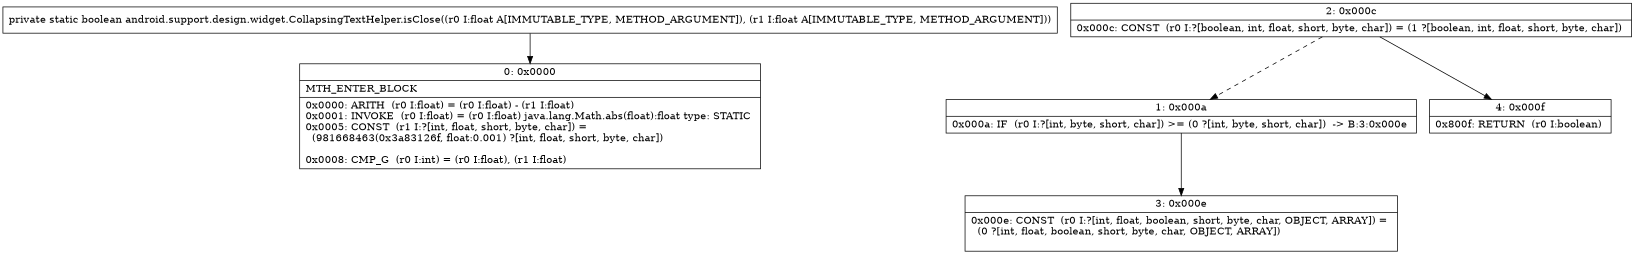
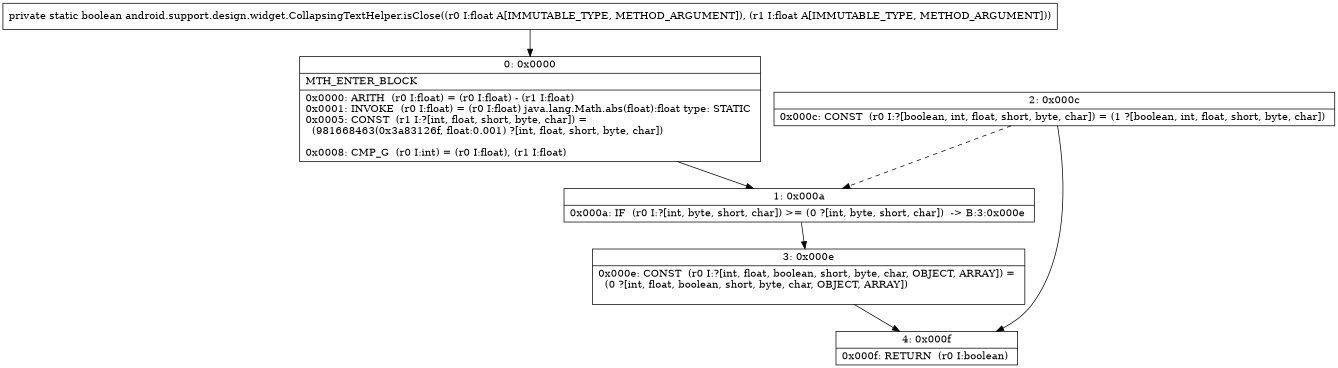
(1520, 124) -> (927, 356)
none -> (712, 174)
none -> (874, 316)
